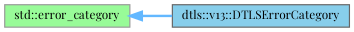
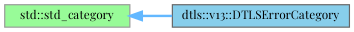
(67, 16) -> (67, 16)
